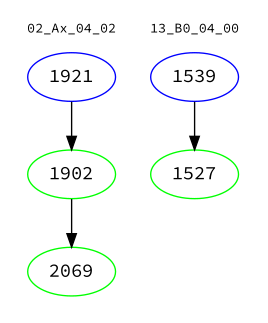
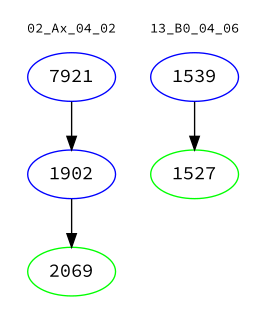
(195, 29) -> (195, 29)
(72, 77) -> (72, 77)
(72, 174) -> (72, 174)
